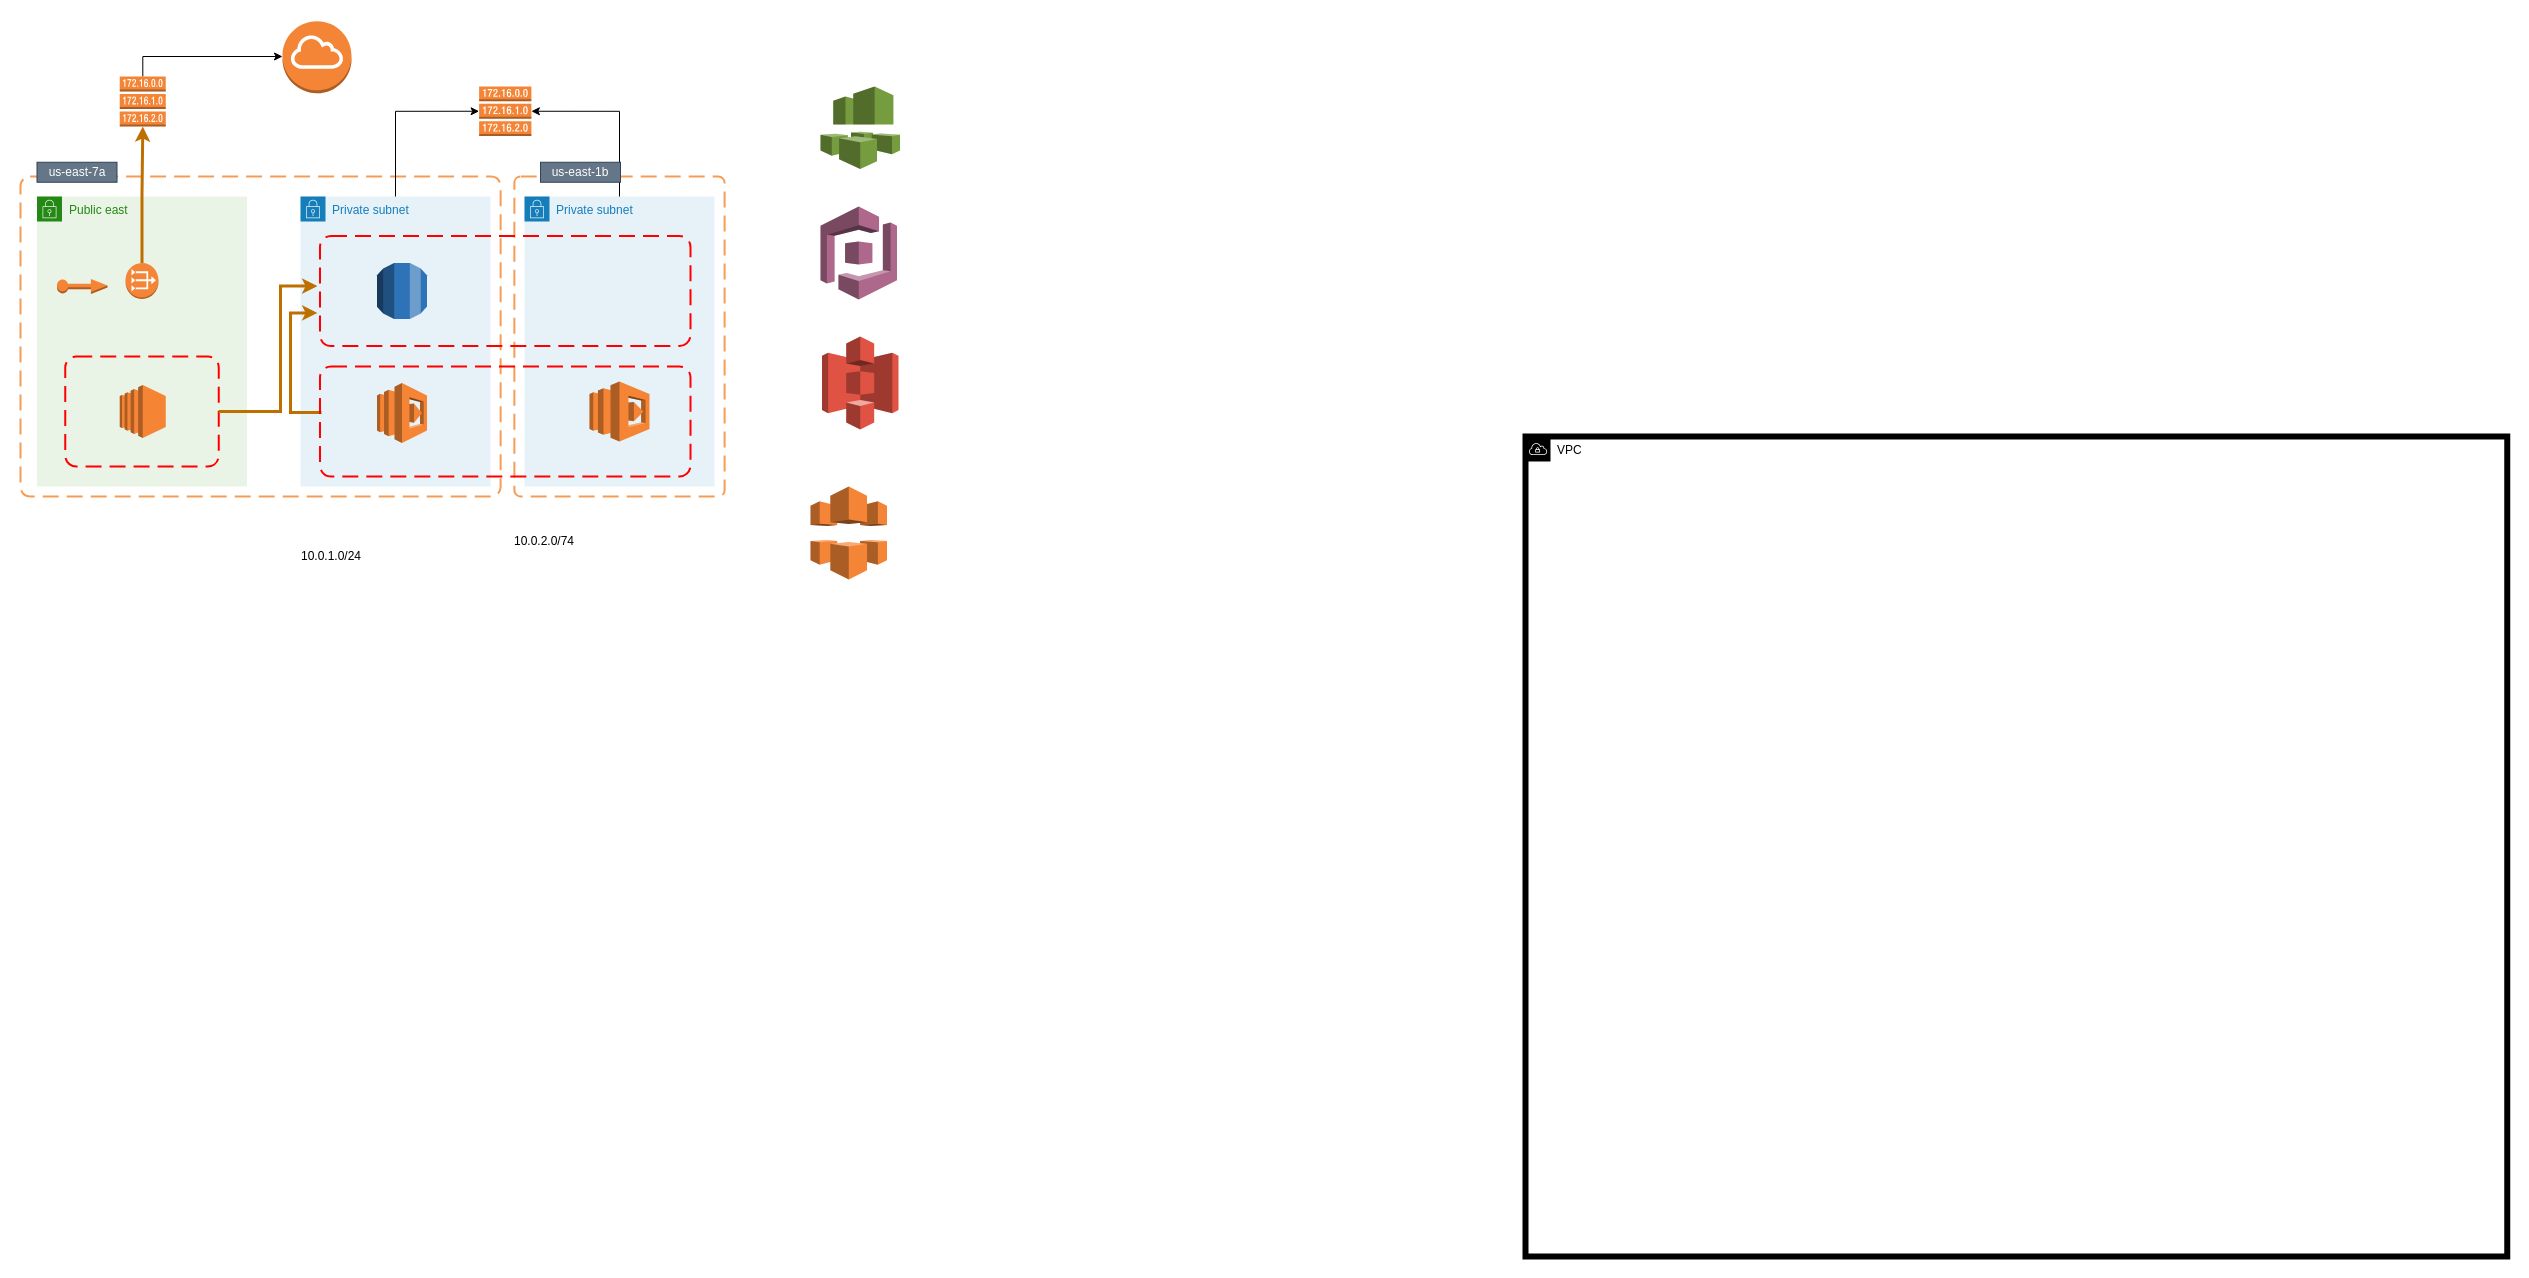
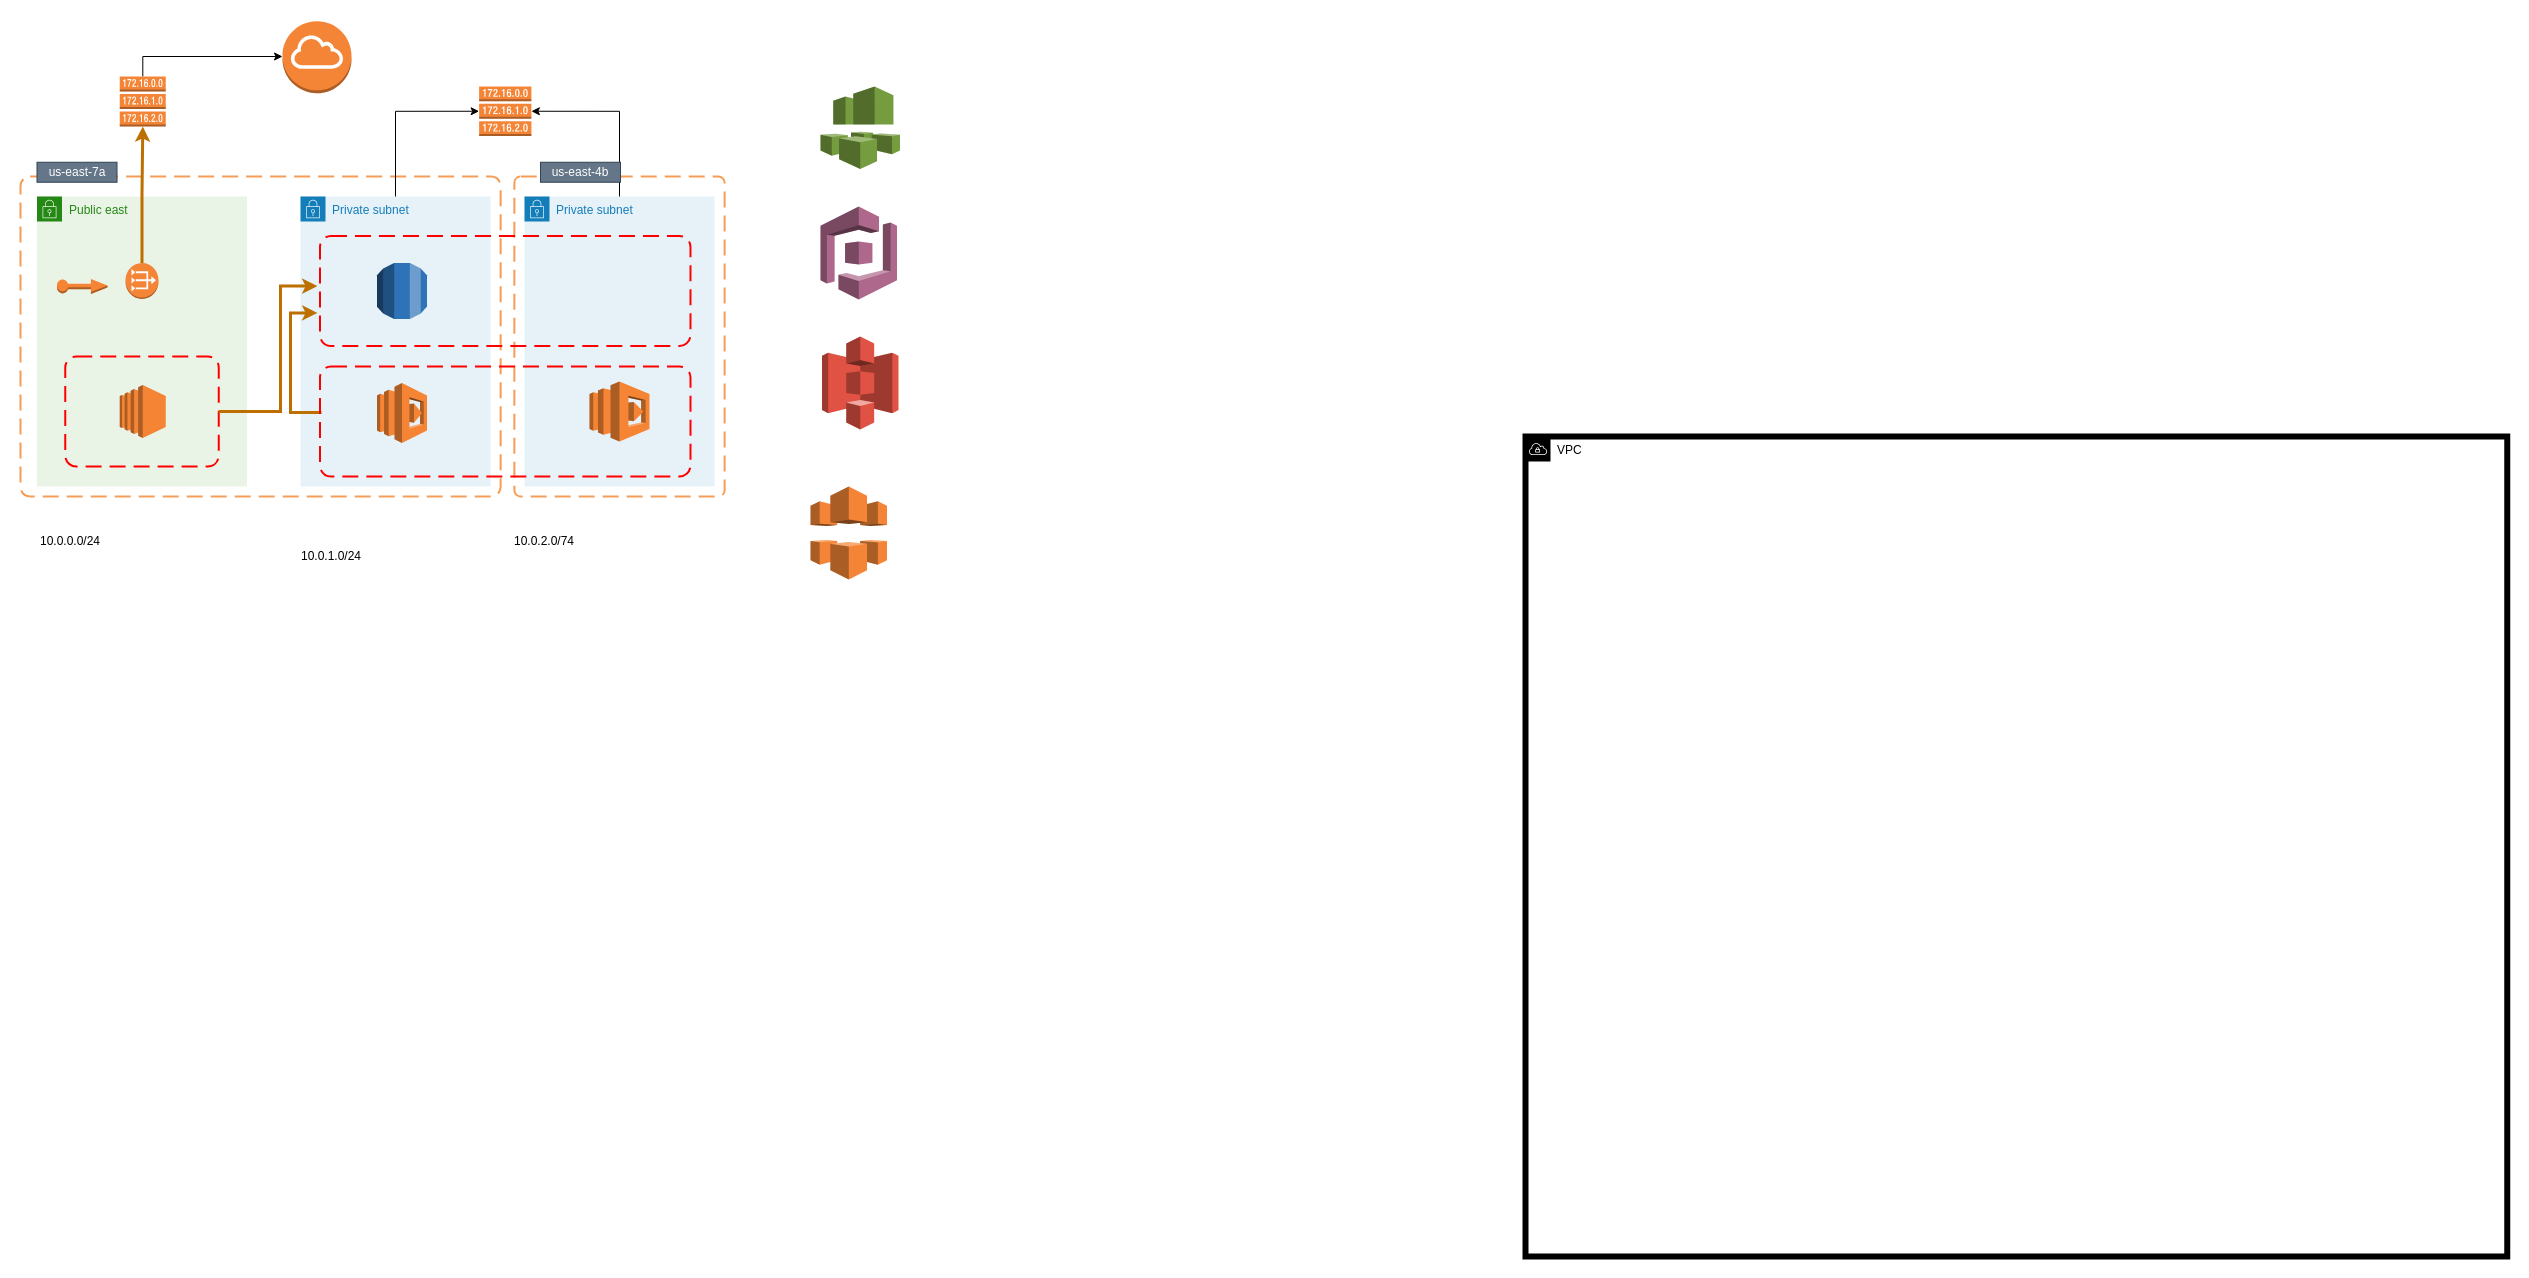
(581, 173) -> (581, 173)
none -> (71, 542)
